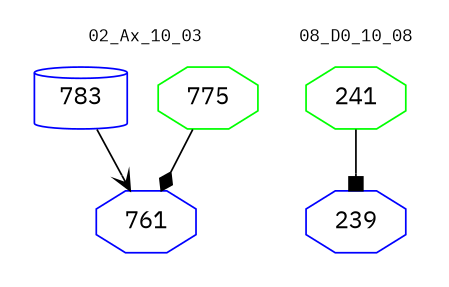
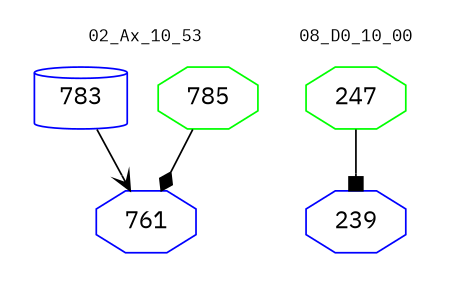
(146, 37) -> (146, 37)
(357, 37) -> (357, 37)
(208, 98) -> (208, 98)
(356, 98) -> (356, 98)
